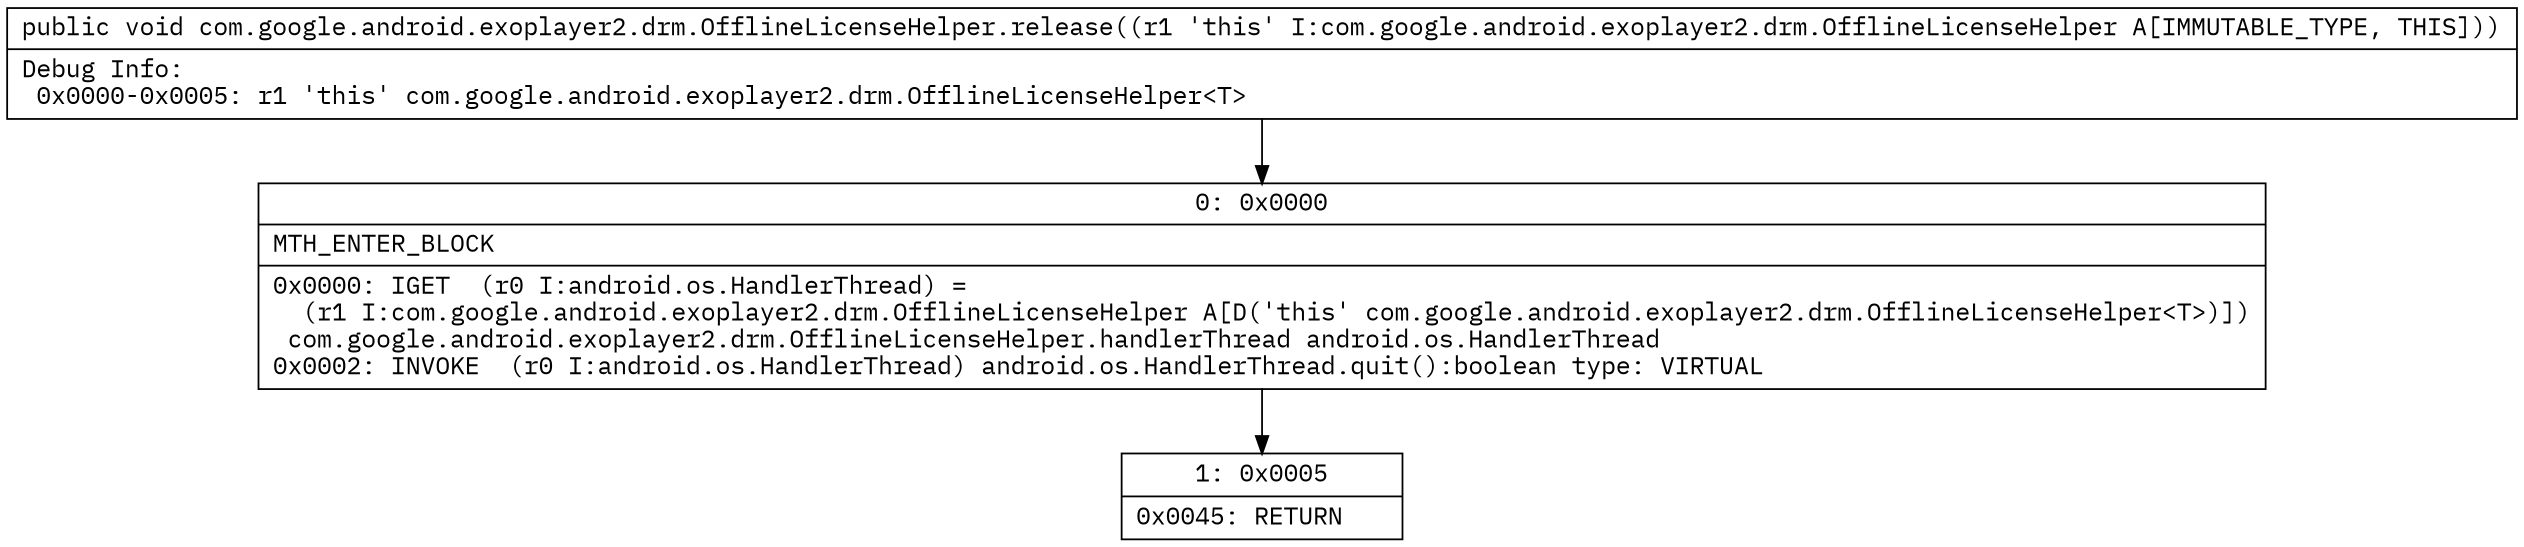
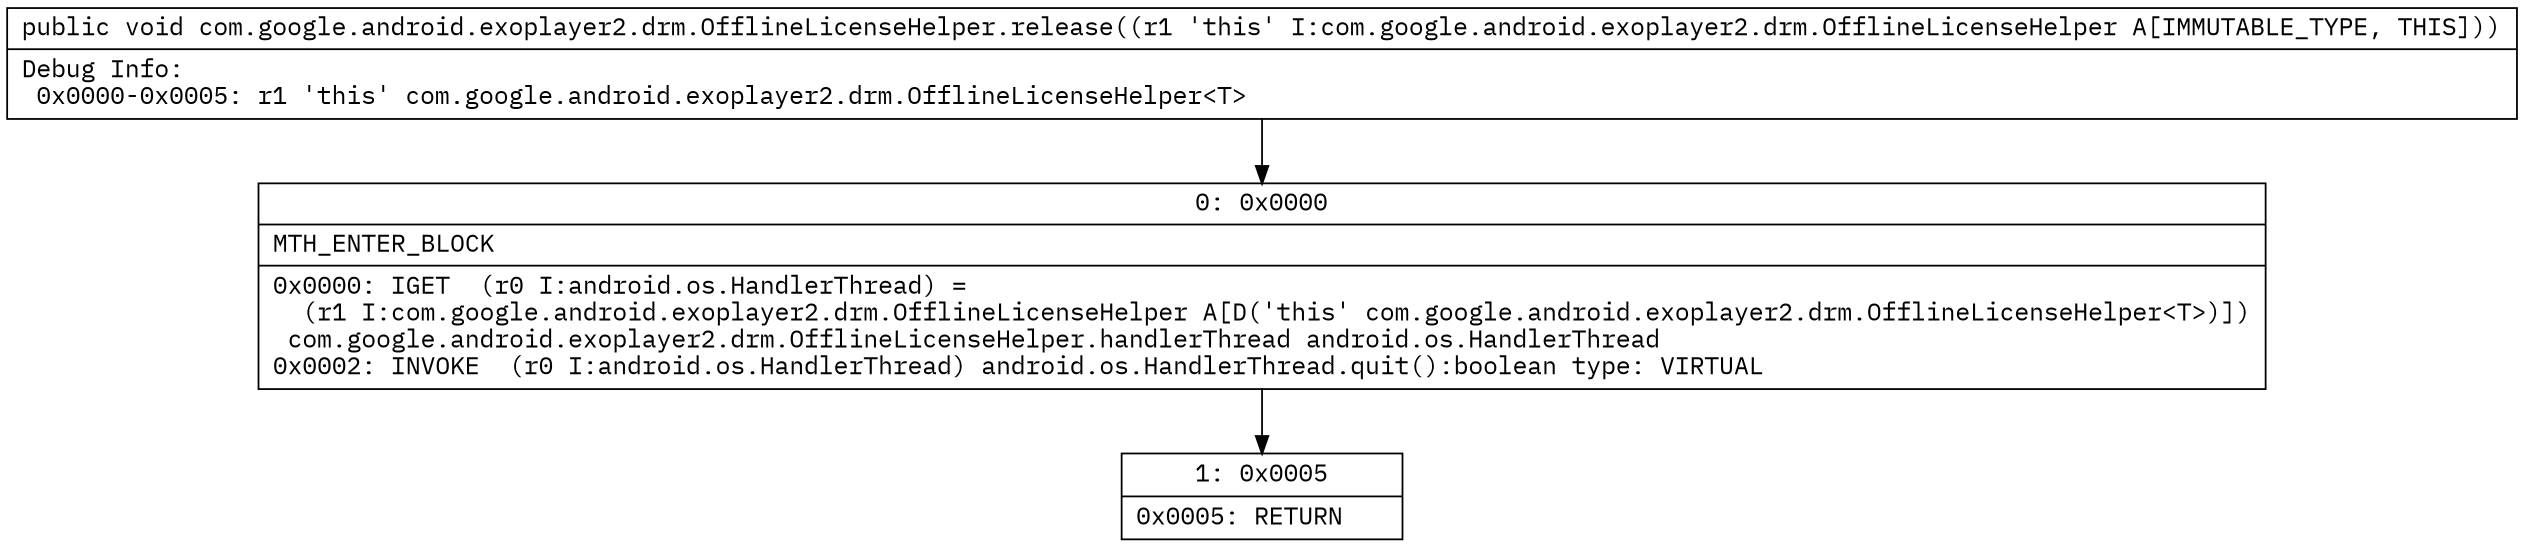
(1262, 517) -> (1262, 517)
